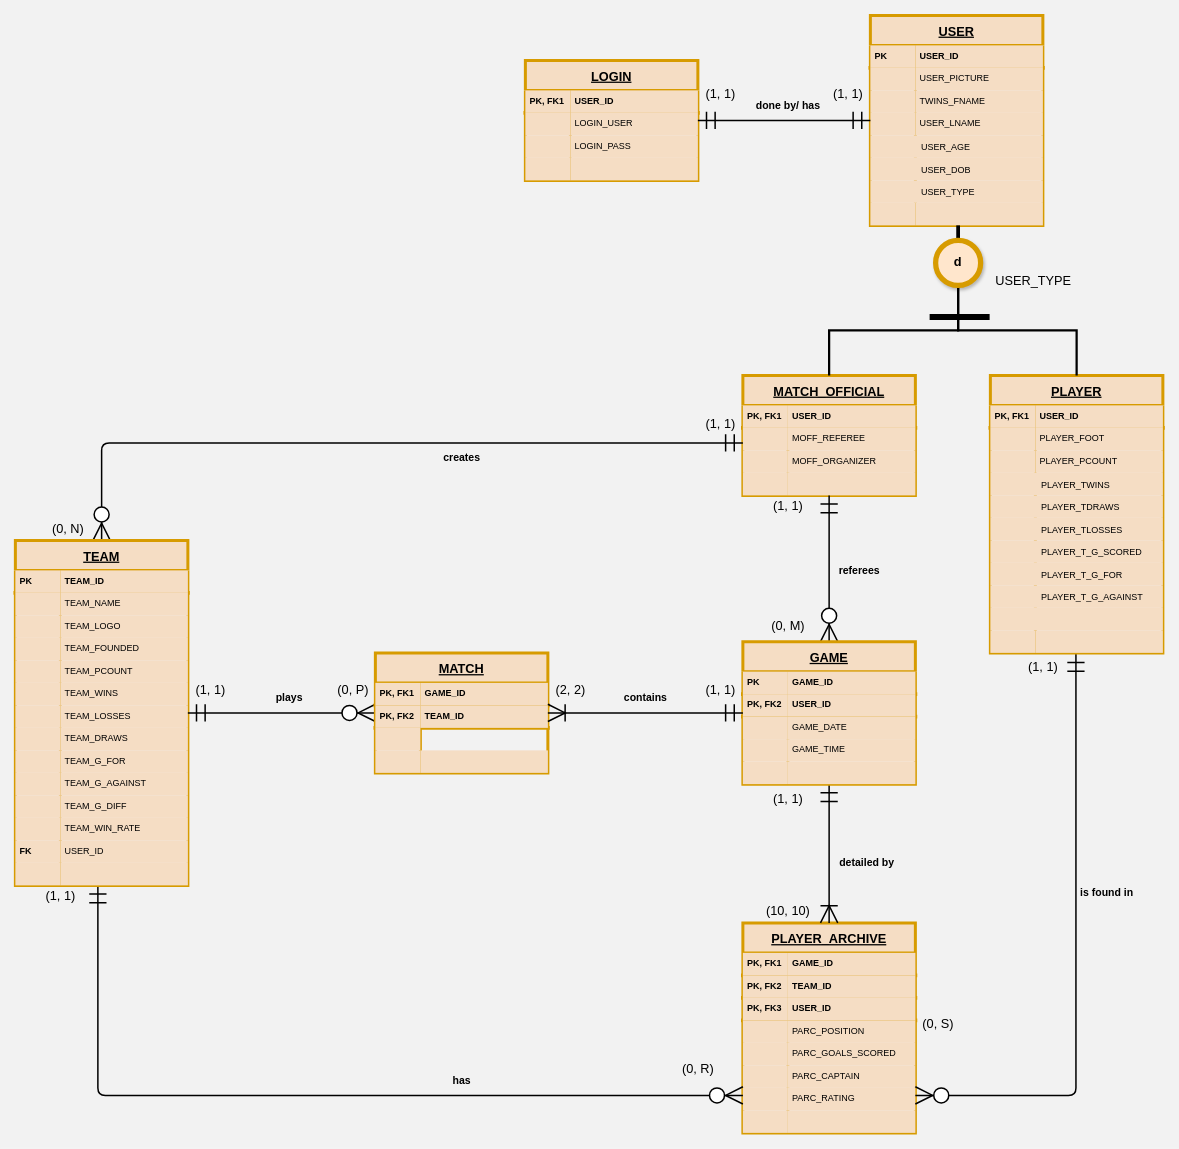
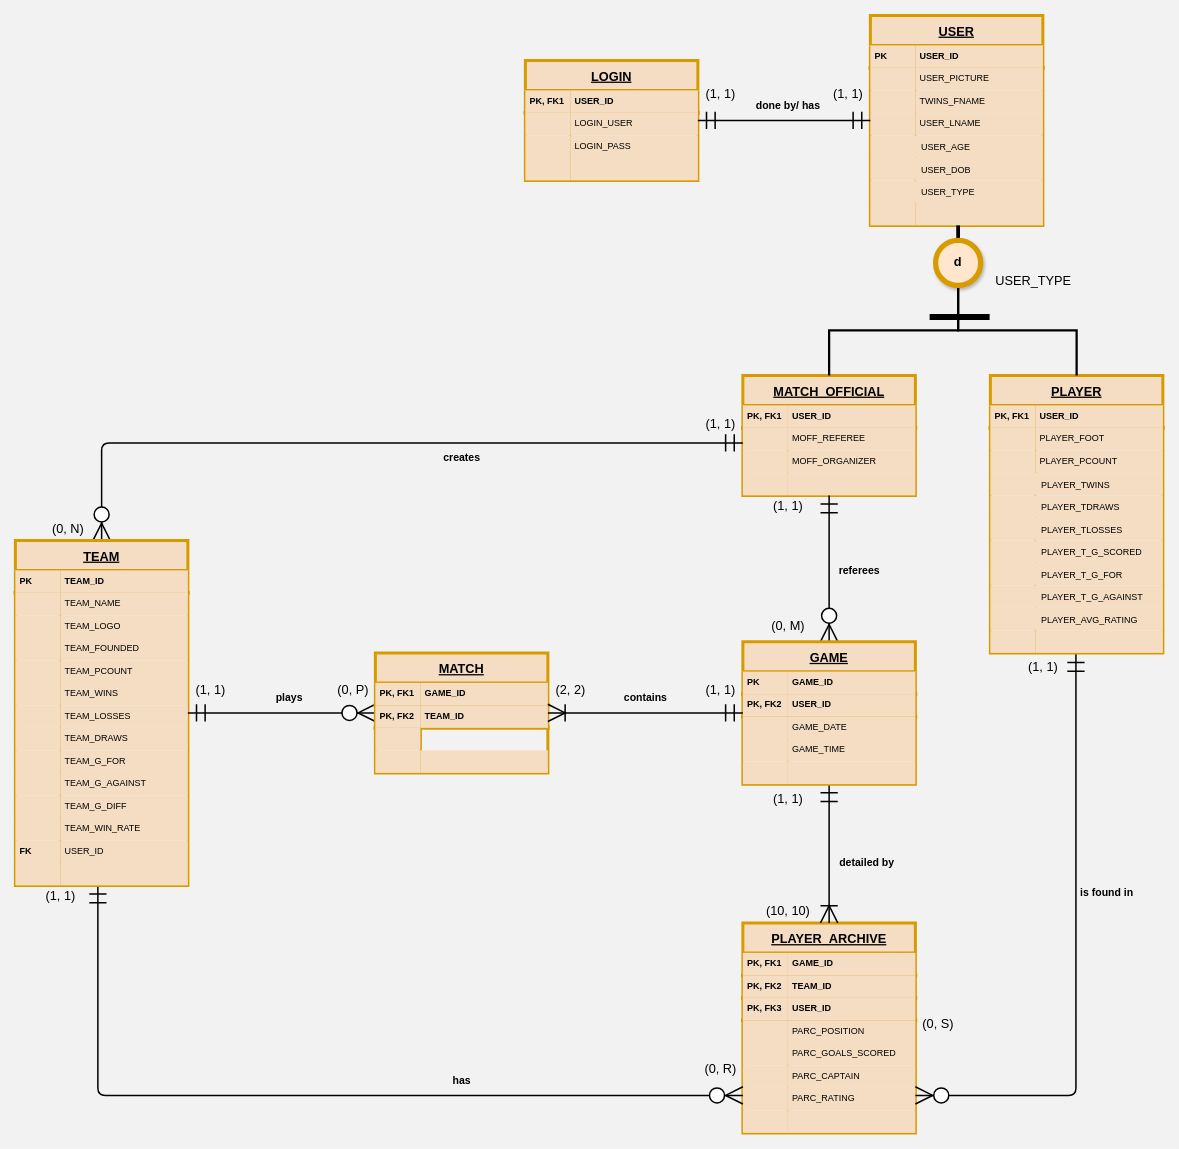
none -> (1099, 619)
(698, 1069) -> (720, 1069)
